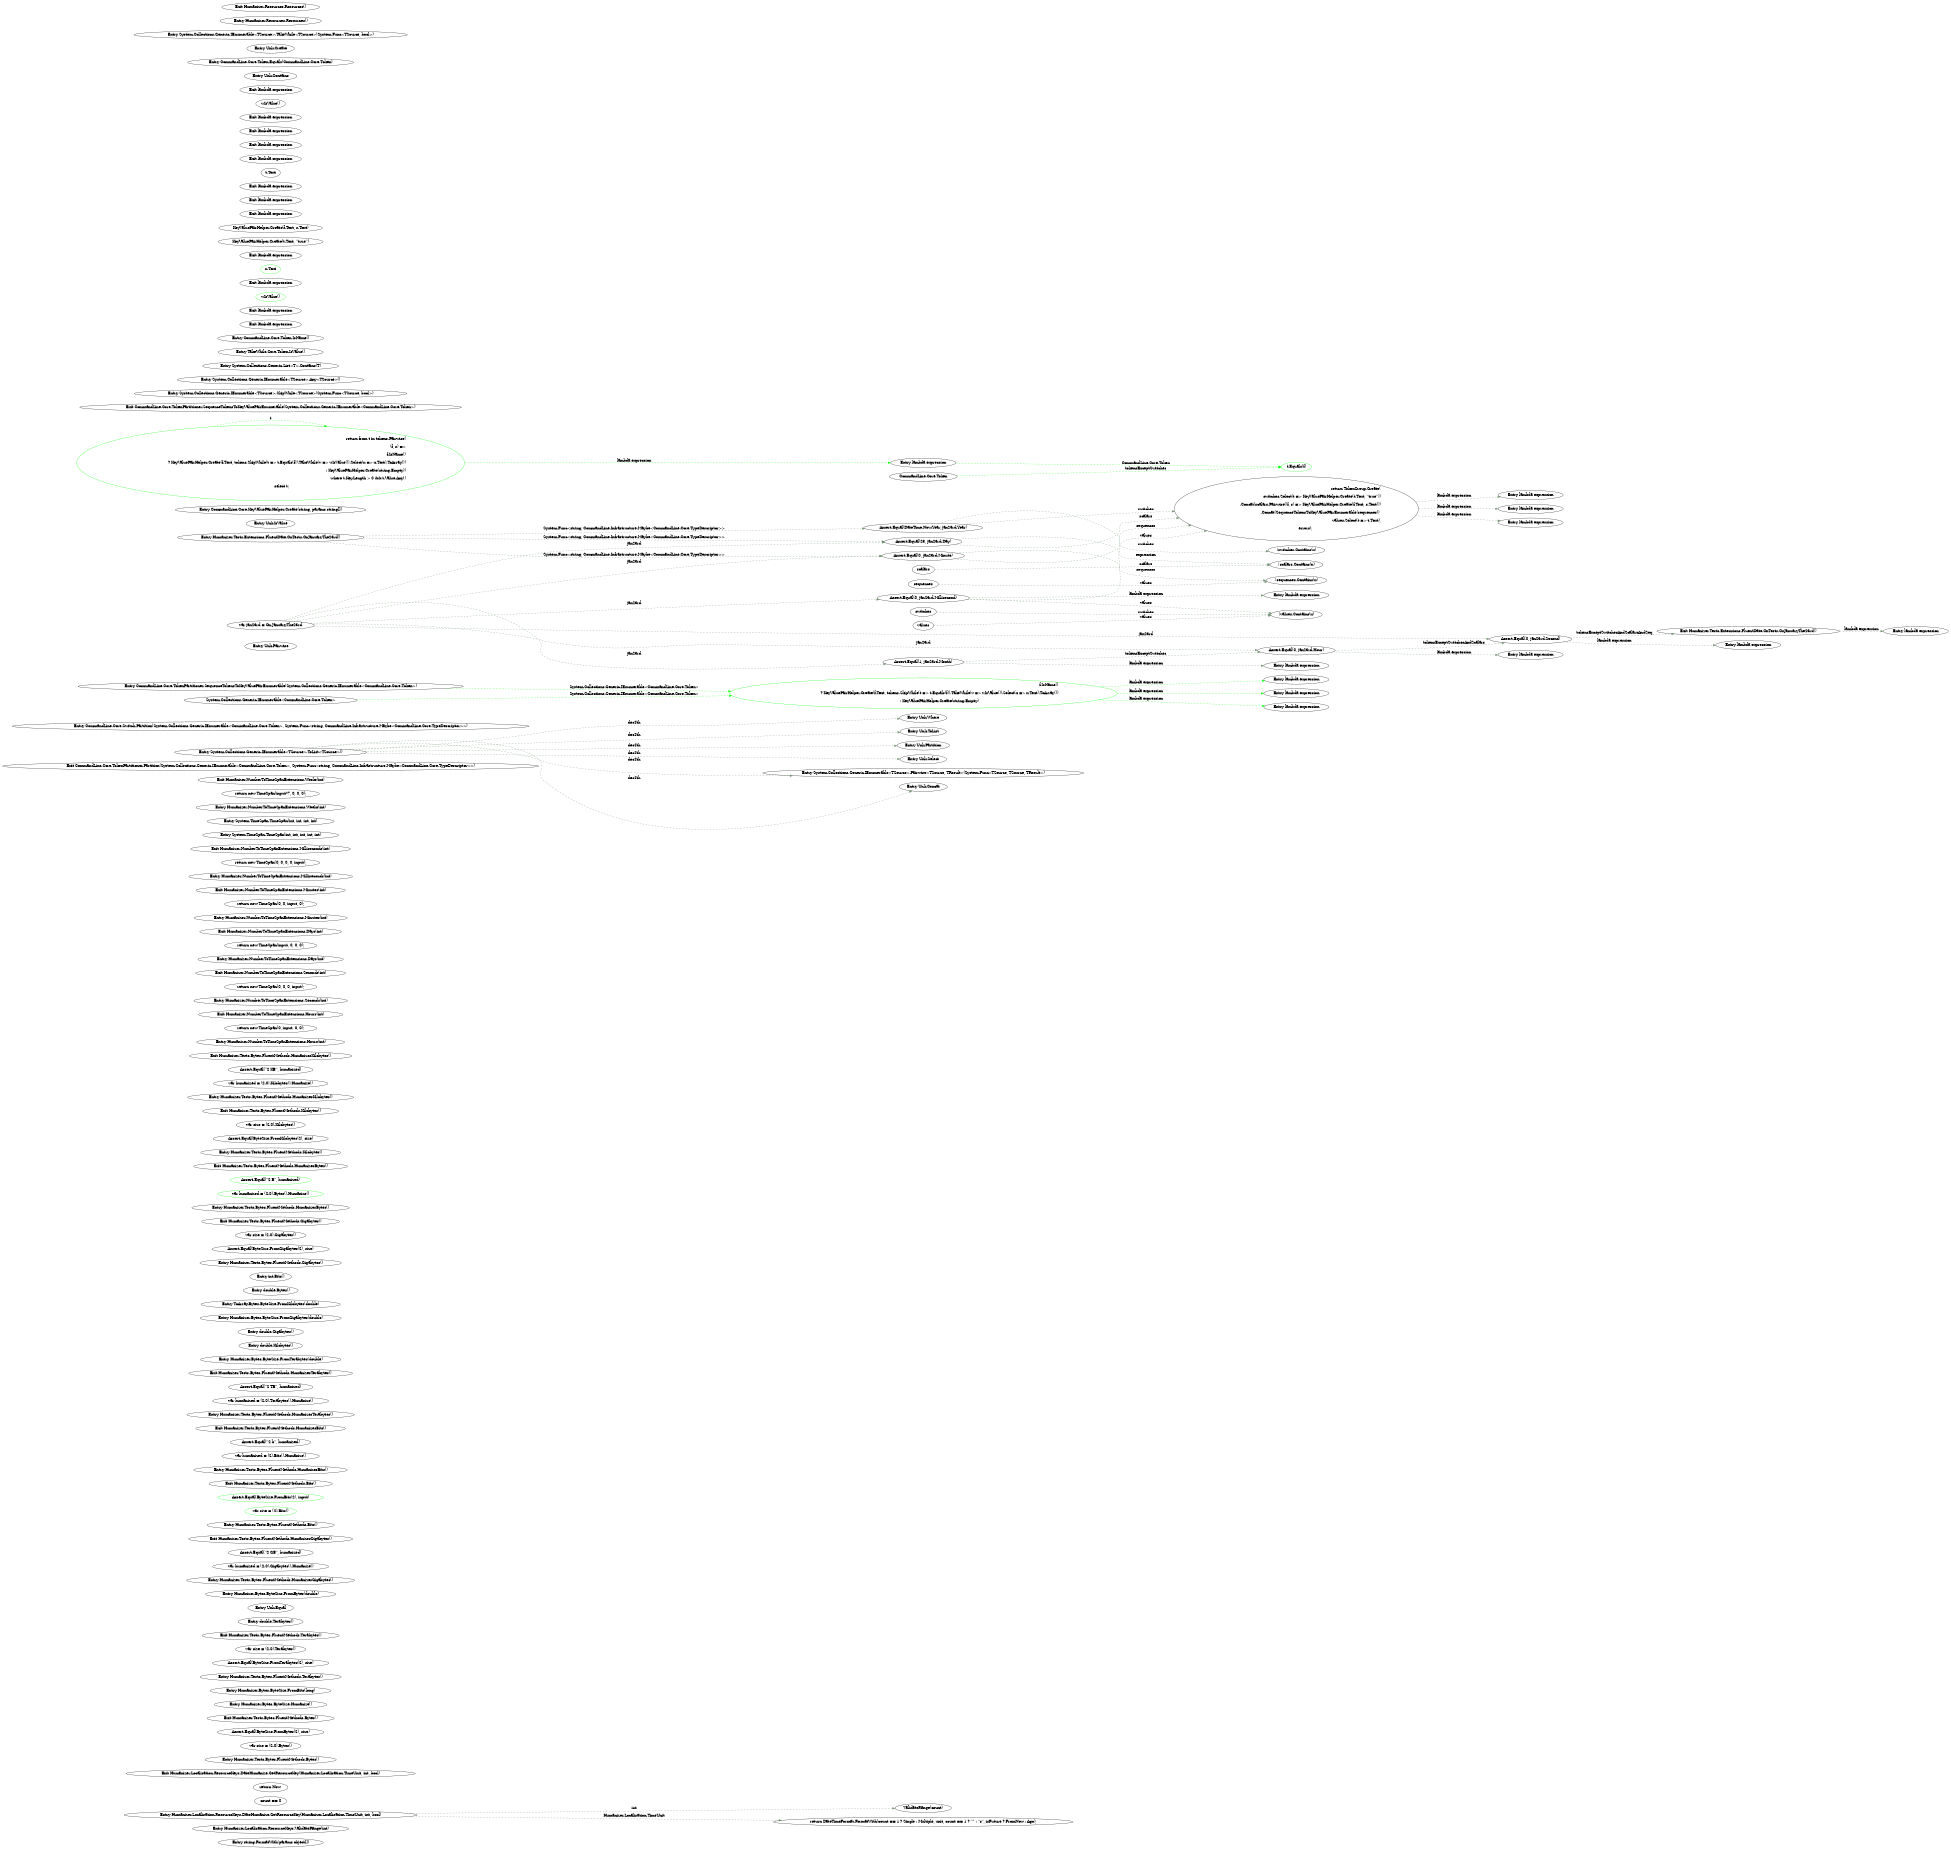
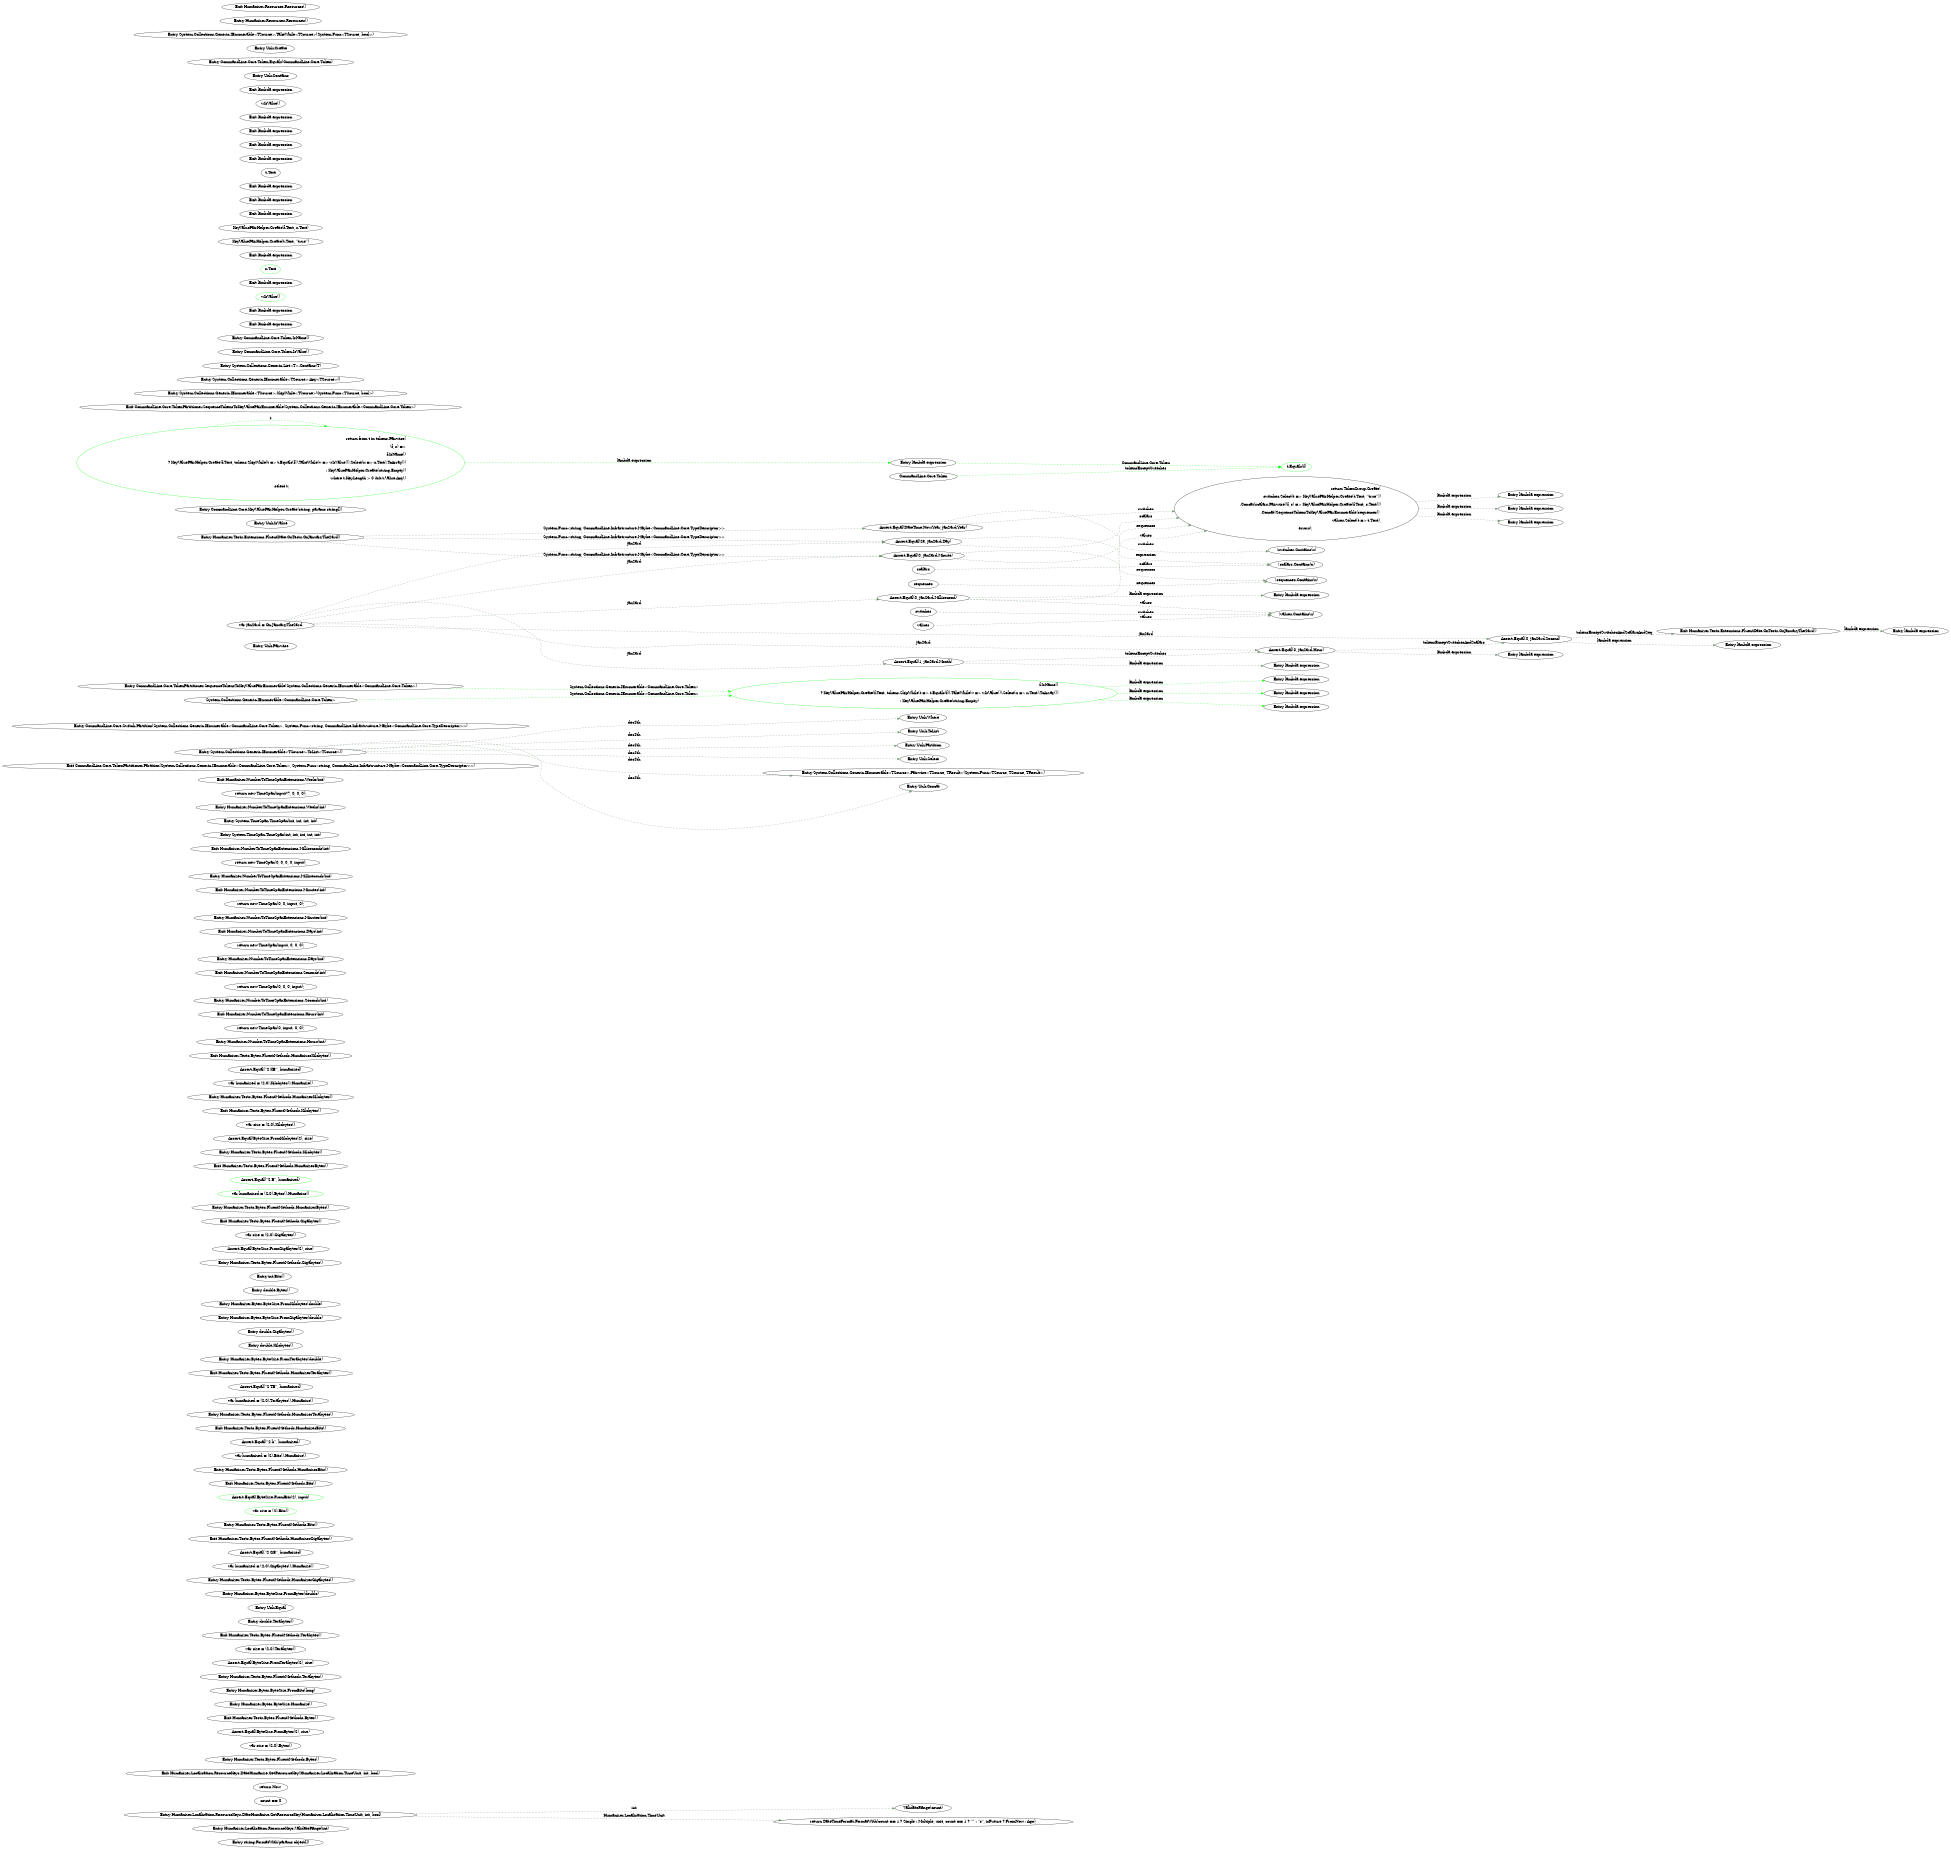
(271, 352) -> (271, 352)
(1146, 583) -> (1146, 583)
(271, 1304) -> (271, 1304)
